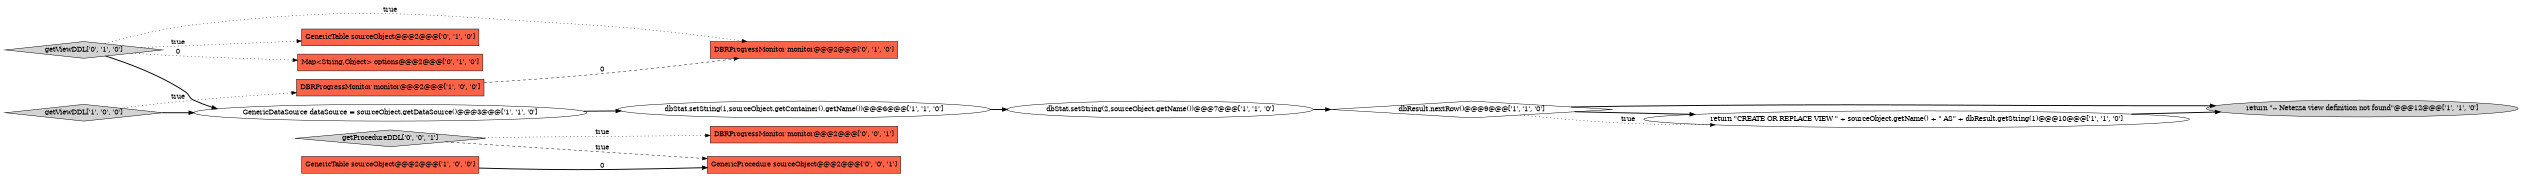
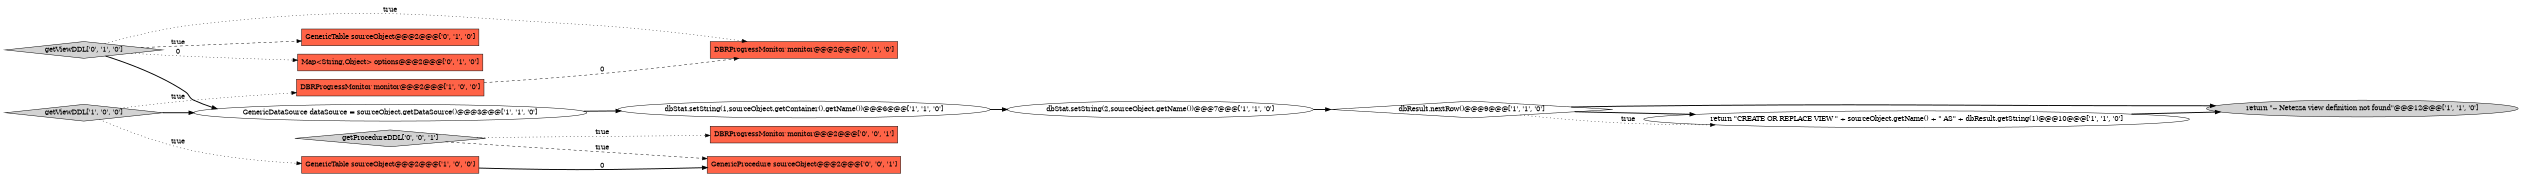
(219, 44) -> (219, 44)
none -> (196, 151)
